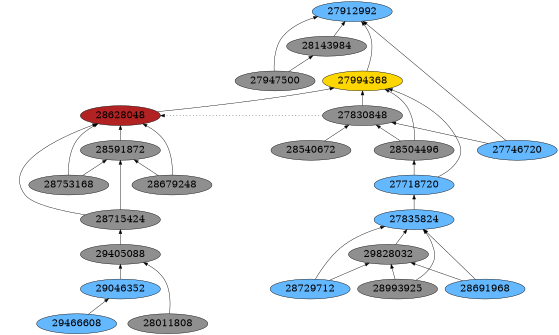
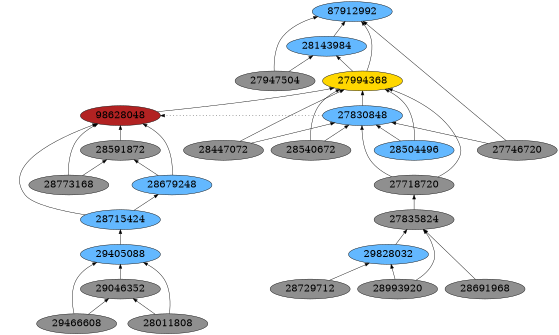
(352, 12) -> (352, 12)
(327, 46) -> (327, 46)
none -> (346, 65)
(275, 81) -> (275, 81)
none -> (316, 111)
(120, 116) -> (120, 116)
(363, 116) -> (363, 116)
none -> (224, 150)
(414, 150) -> (414, 150)
(517, 150) -> (517, 150)
(414, 170) -> (369, 158)
(69, 185) -> (69, 185)
(172, 185) -> (172, 185)
(414, 185) -> (414, 185)
(120, 187) -> (144, 204)
(120, 220) -> (120, 220)
(414, 220) -> (414, 220)
(342, 246) -> none
(120, 254) -> (120, 254)
(389, 254) -> (389, 254)
(439, 272) -> none
none -> (74, 285)
(120, 289) -> (120, 289)
(310, 289) -> (310, 289)
(398, 289) -> (398, 289)
(485, 289) -> (485, 289)
none -> (146, 308)
(77, 324) -> (77, 324)
